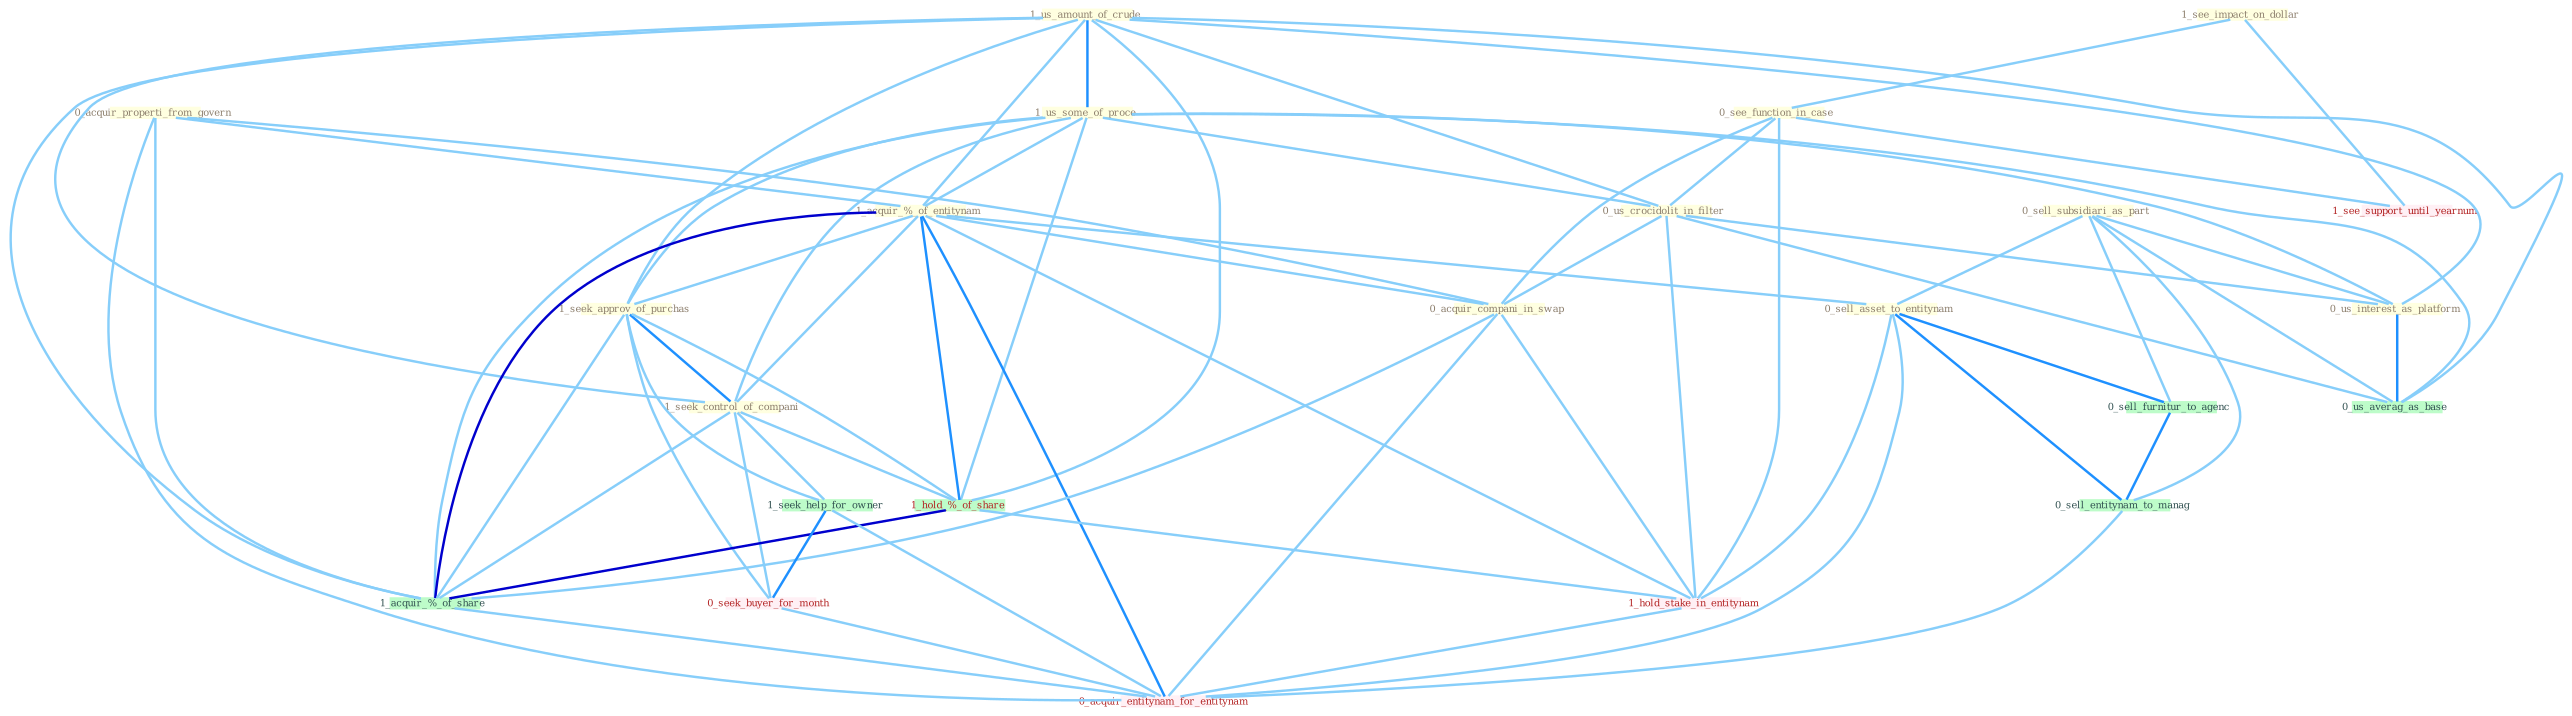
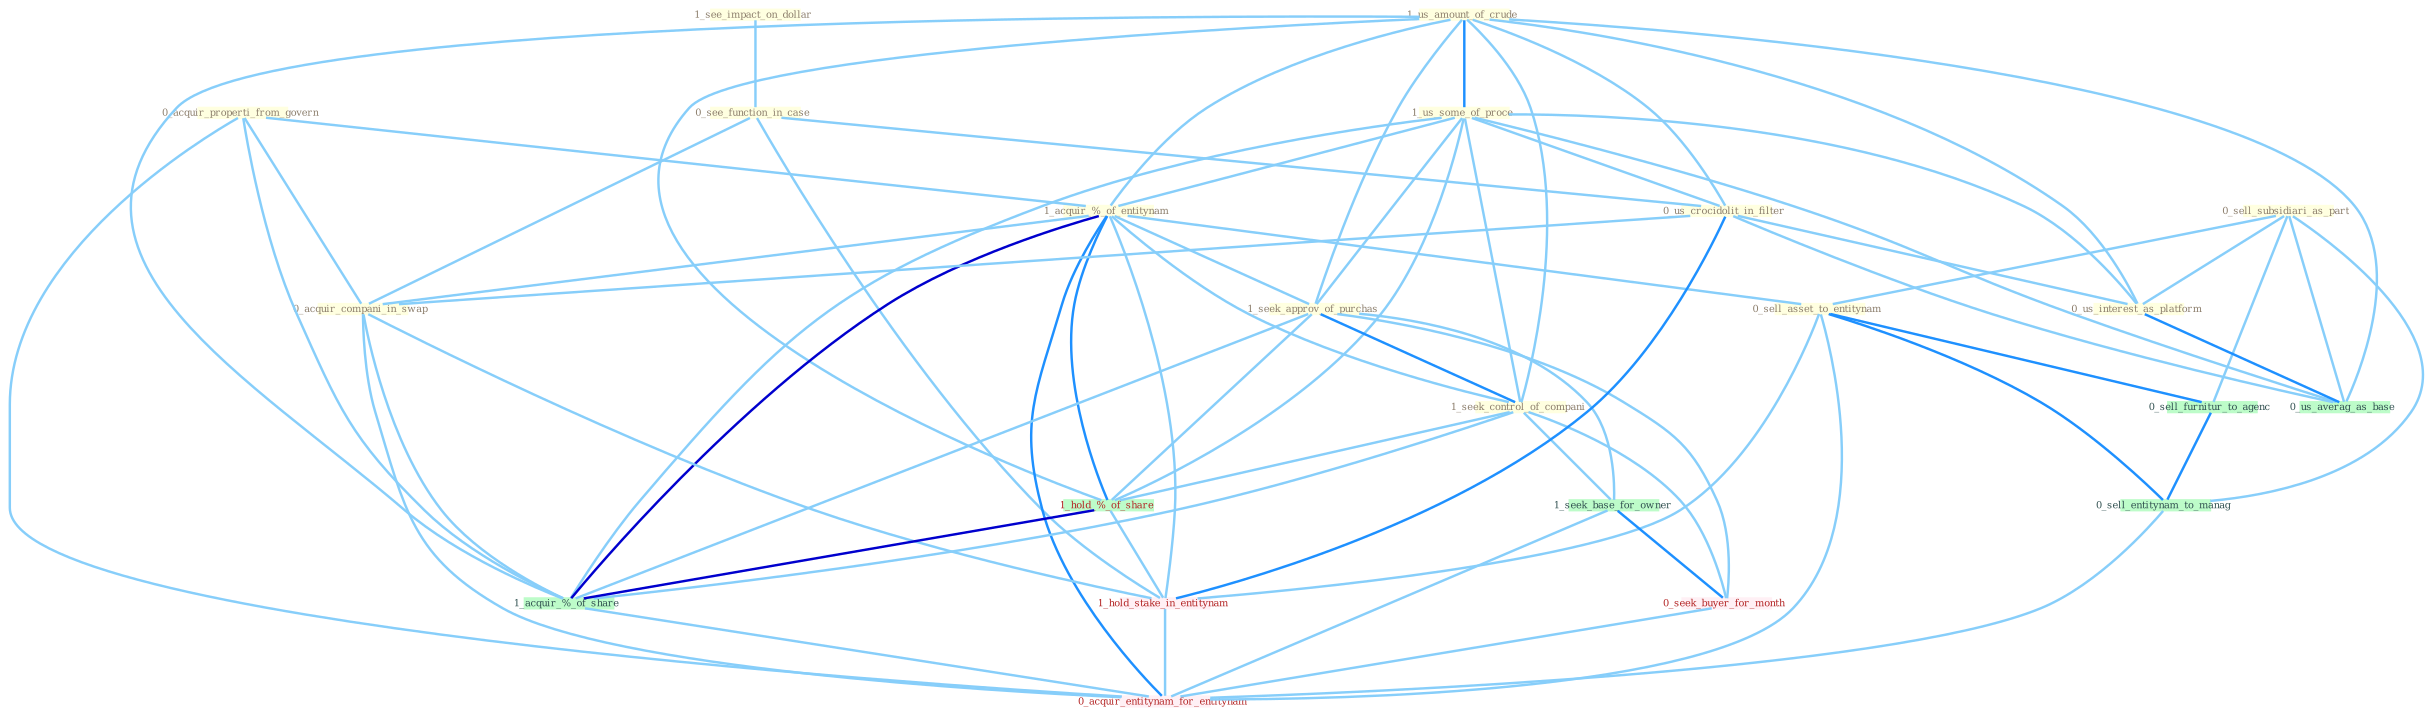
(2407, 211) -> none
(1681, 407) -> (1499, 472)
(827, 505) -> (1614, 505)
